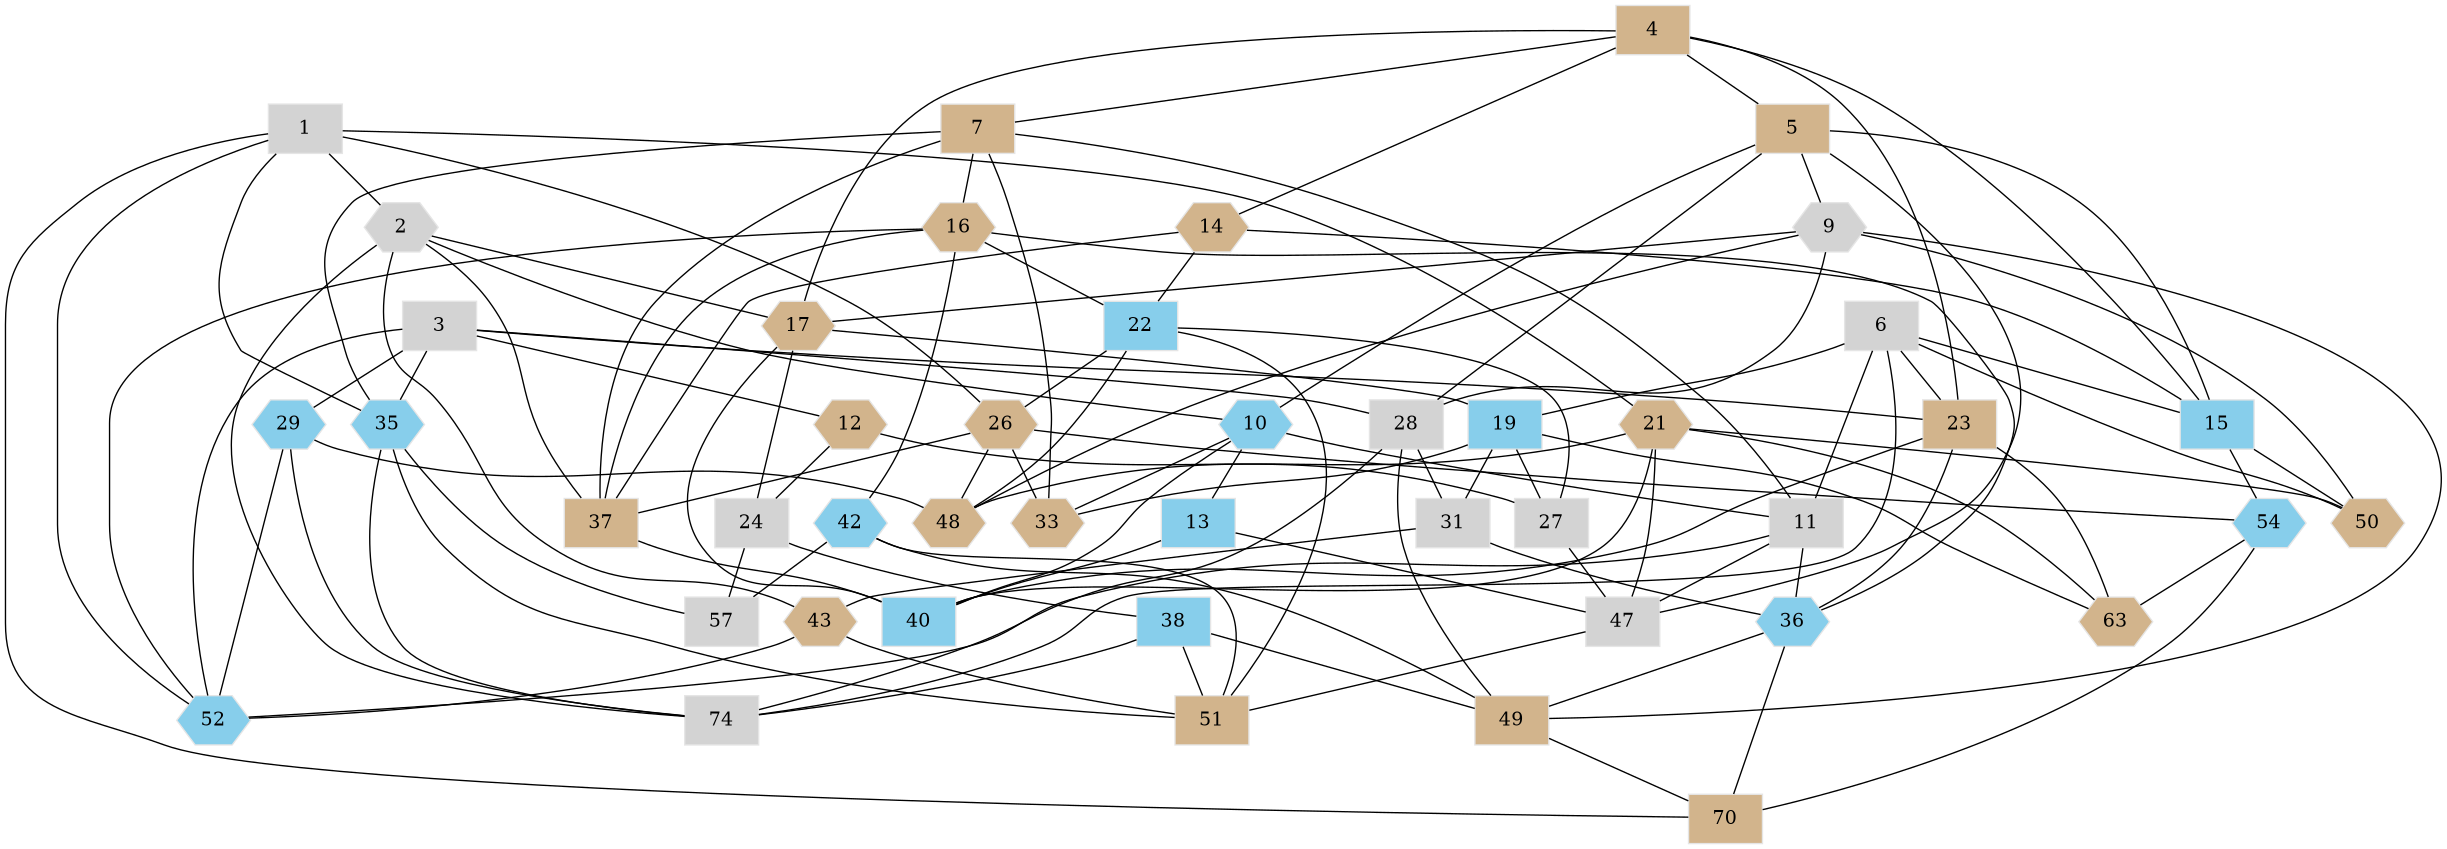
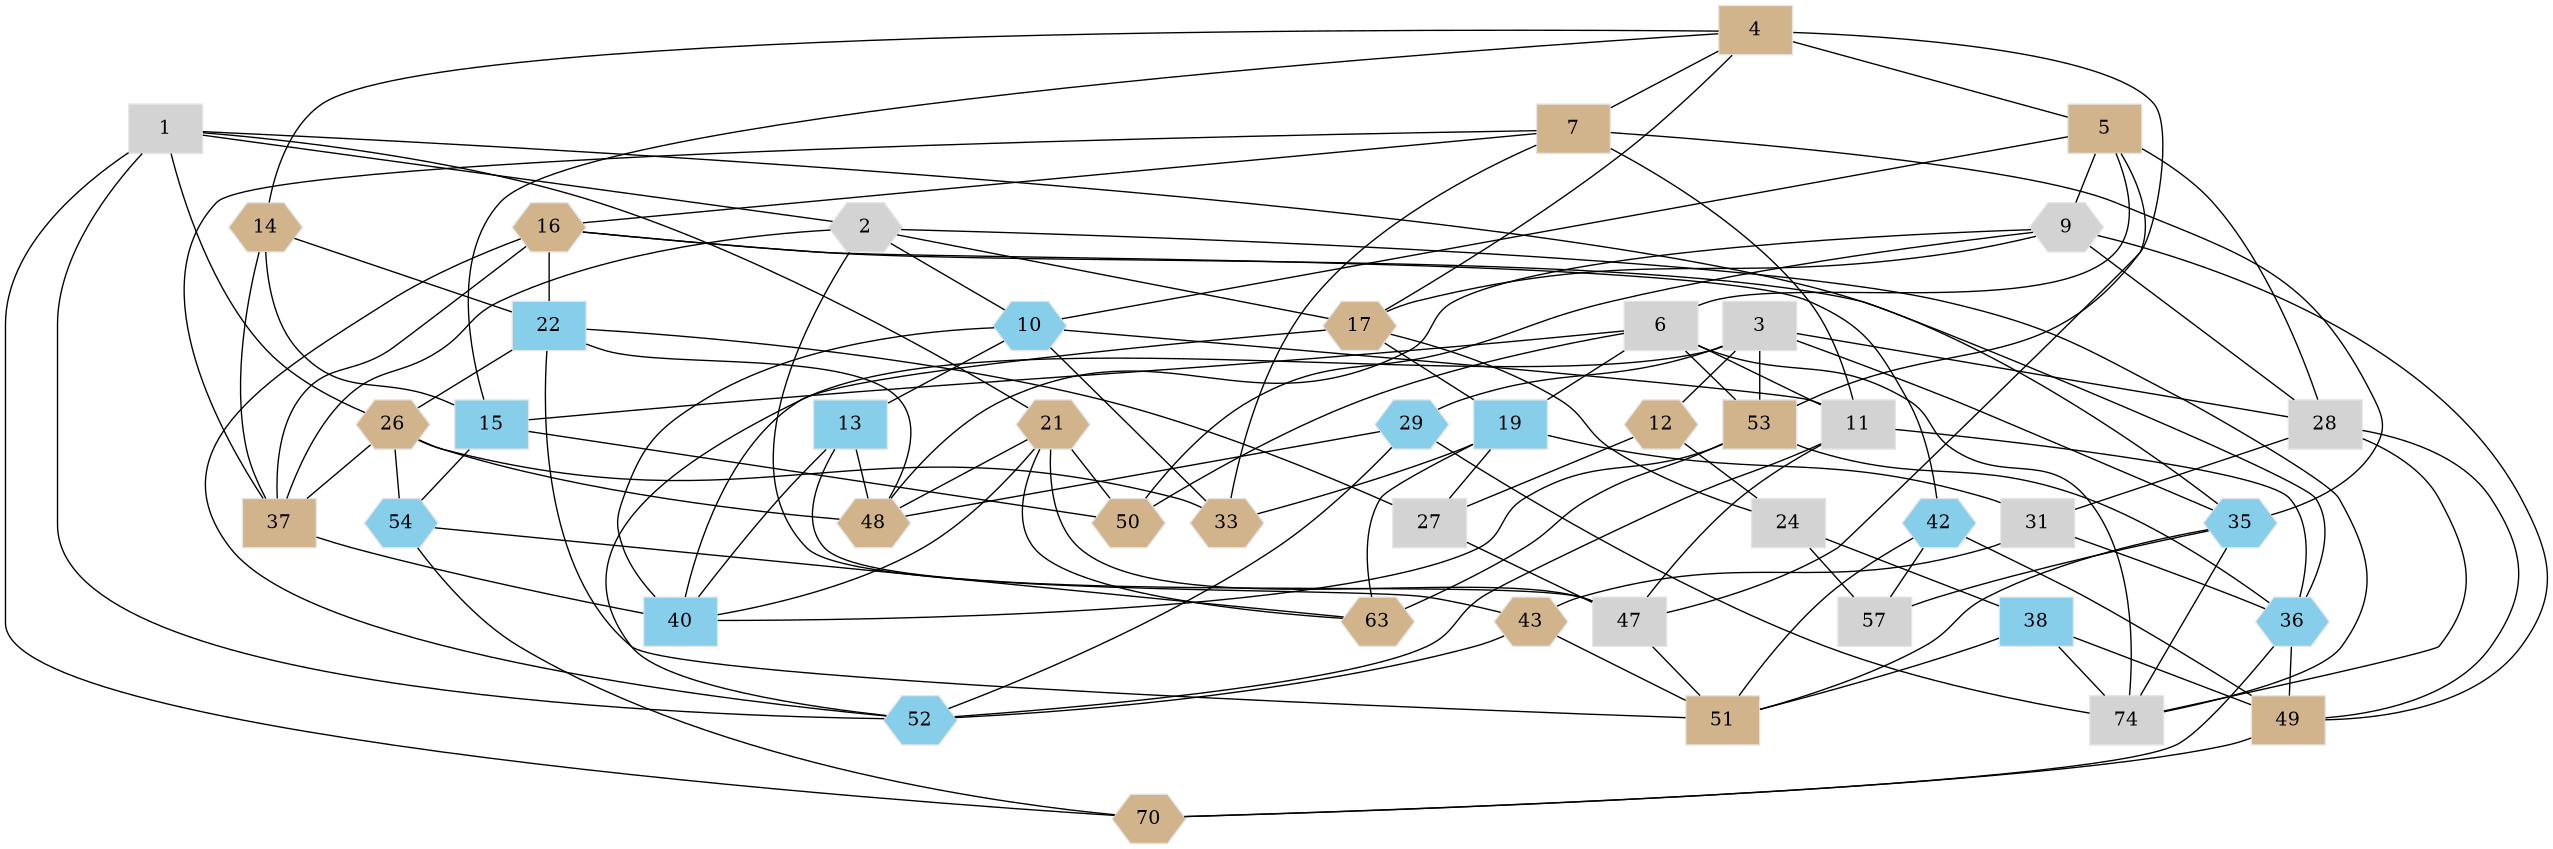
(2070, 196) -> (1962, 291)
(1960, 425) -> (1760, 425)
none -> (859, 462)
(1726, 819) -> (1149, 819)
